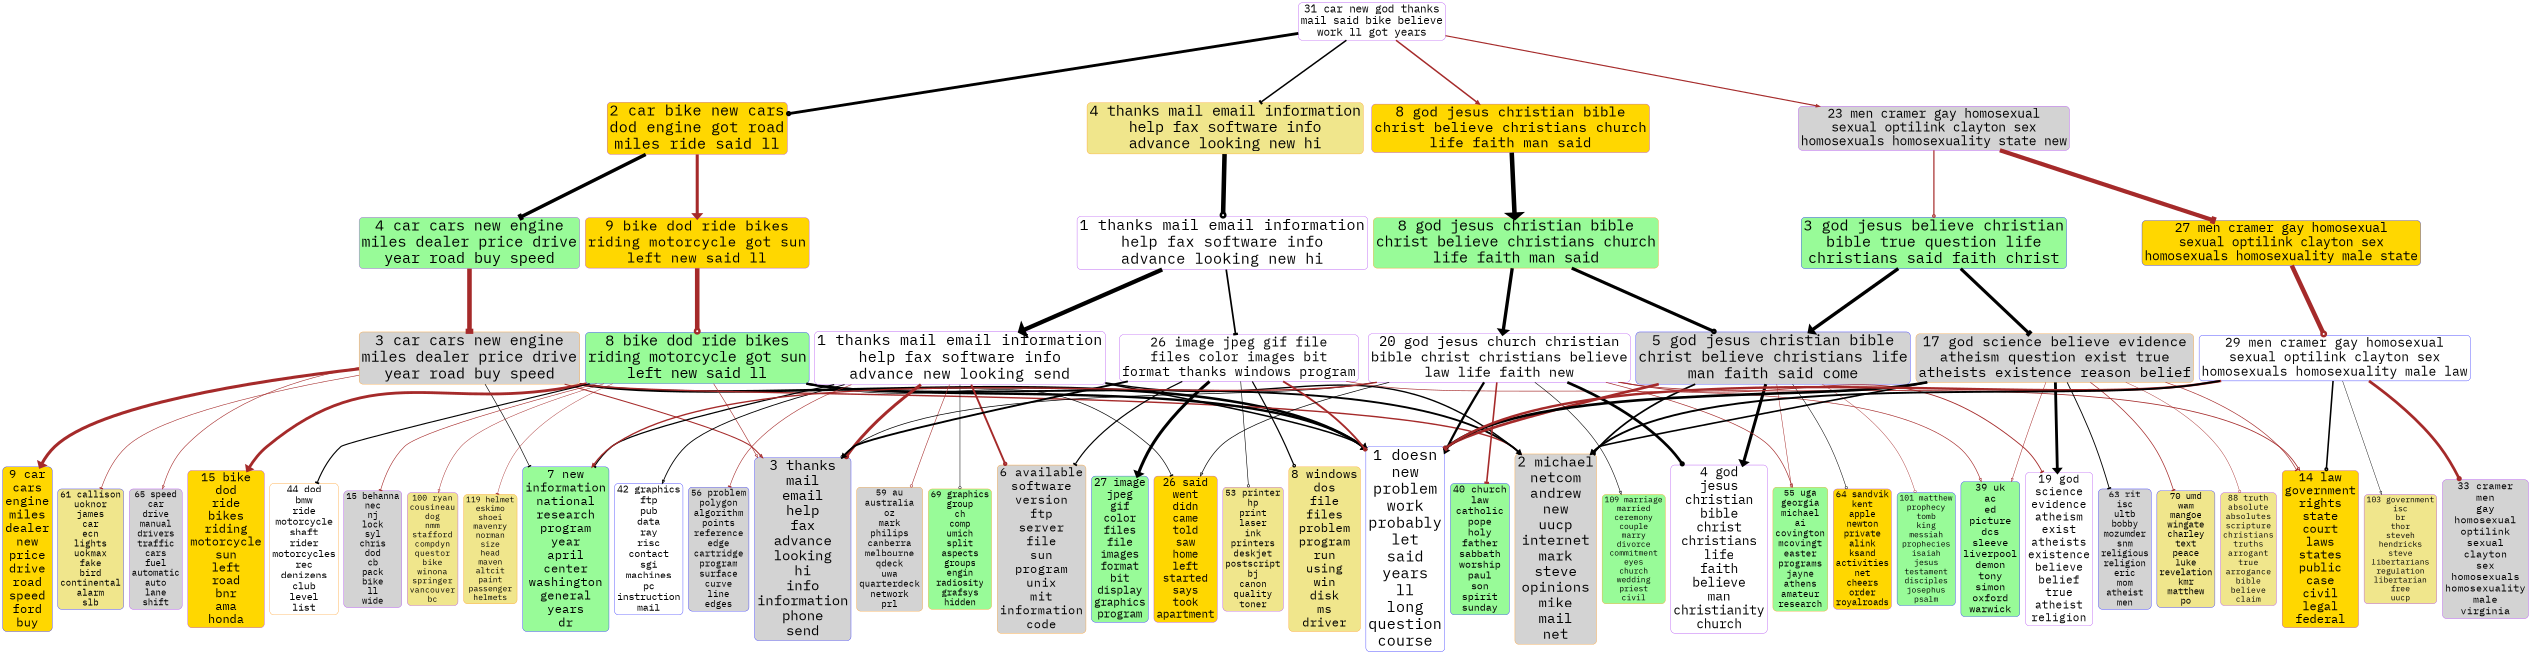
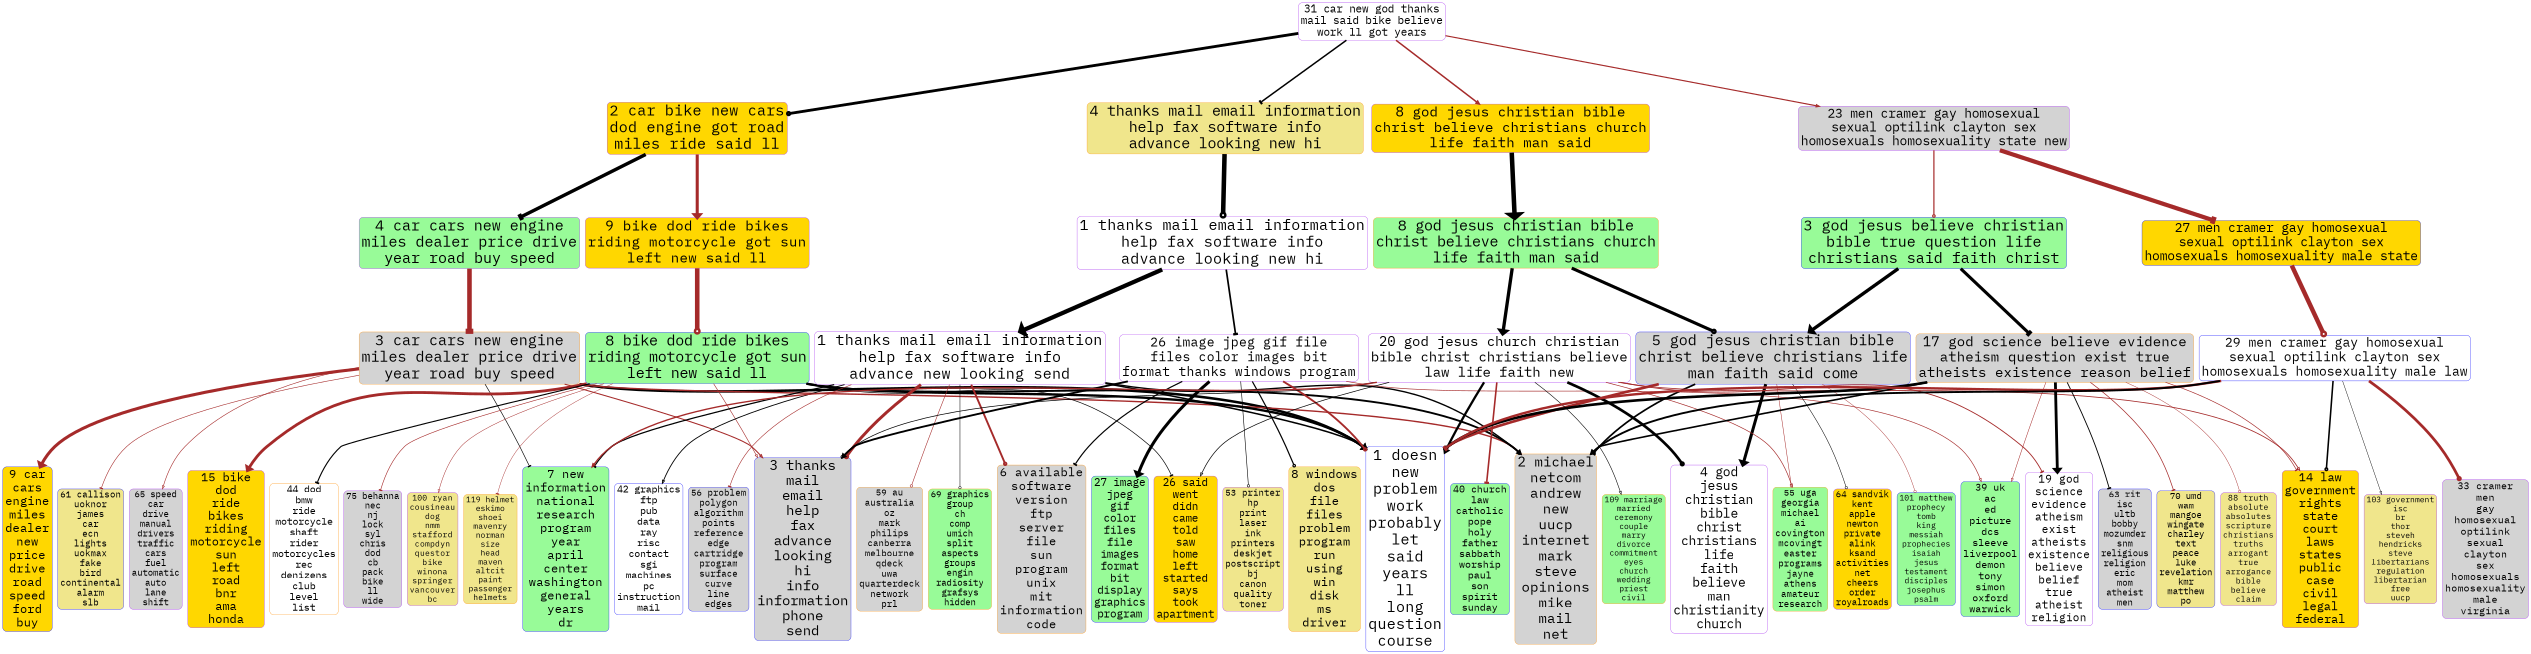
(373, 549) -> (373, 549)
